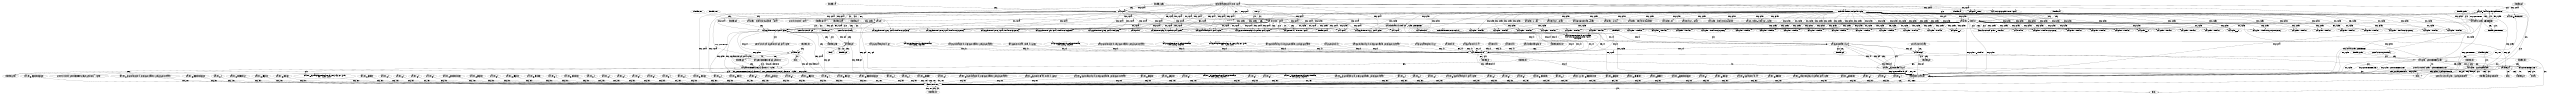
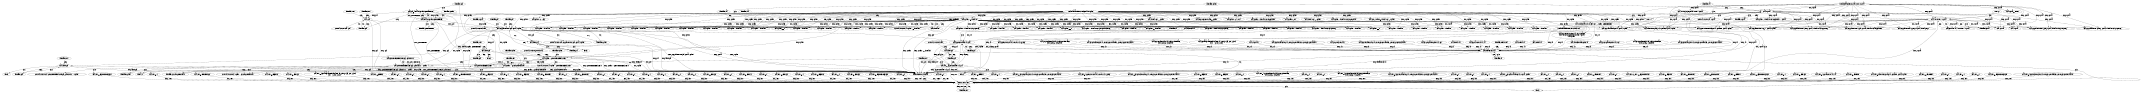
(1882, 5) -> (1810, 23)
(1346, 36) -> (1368, 48)
